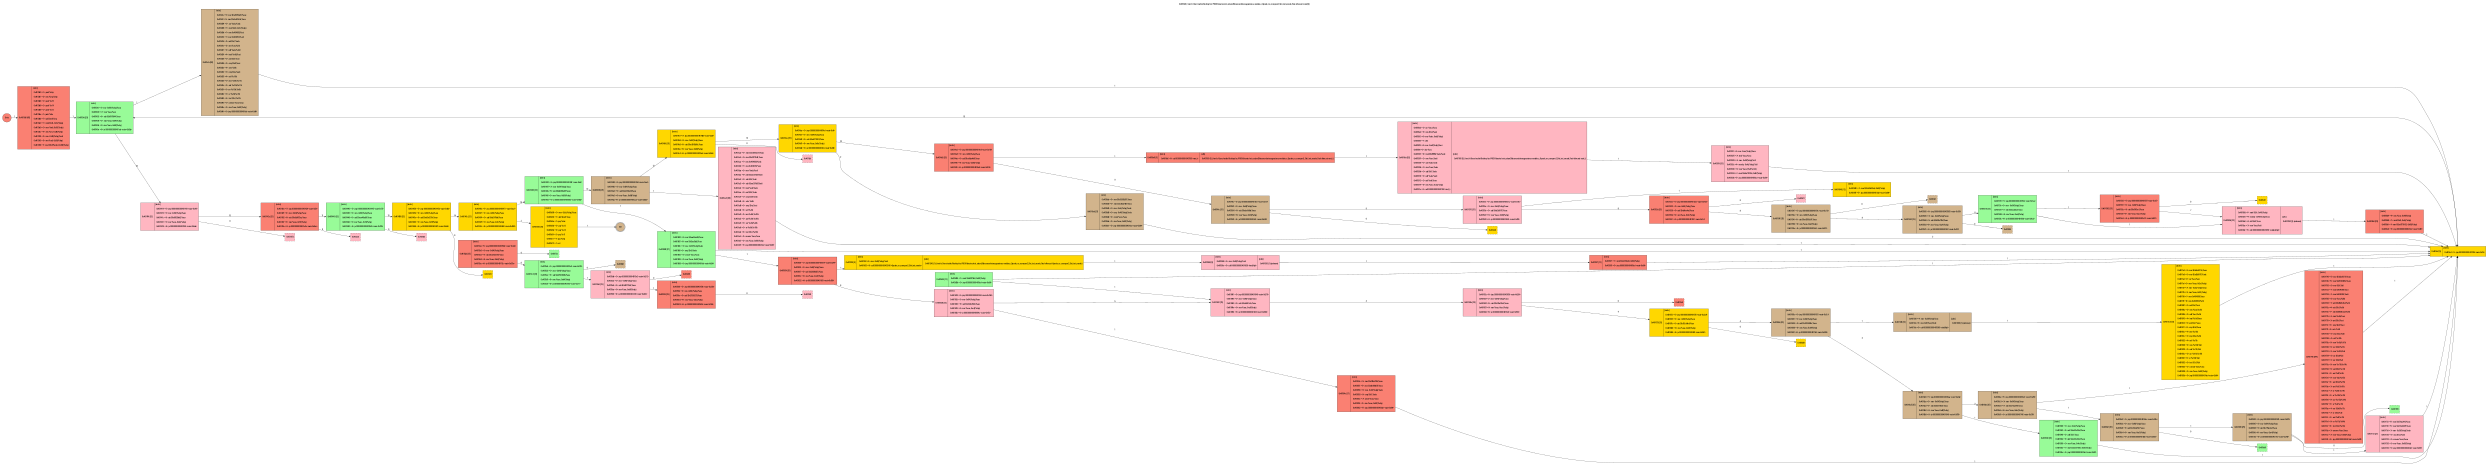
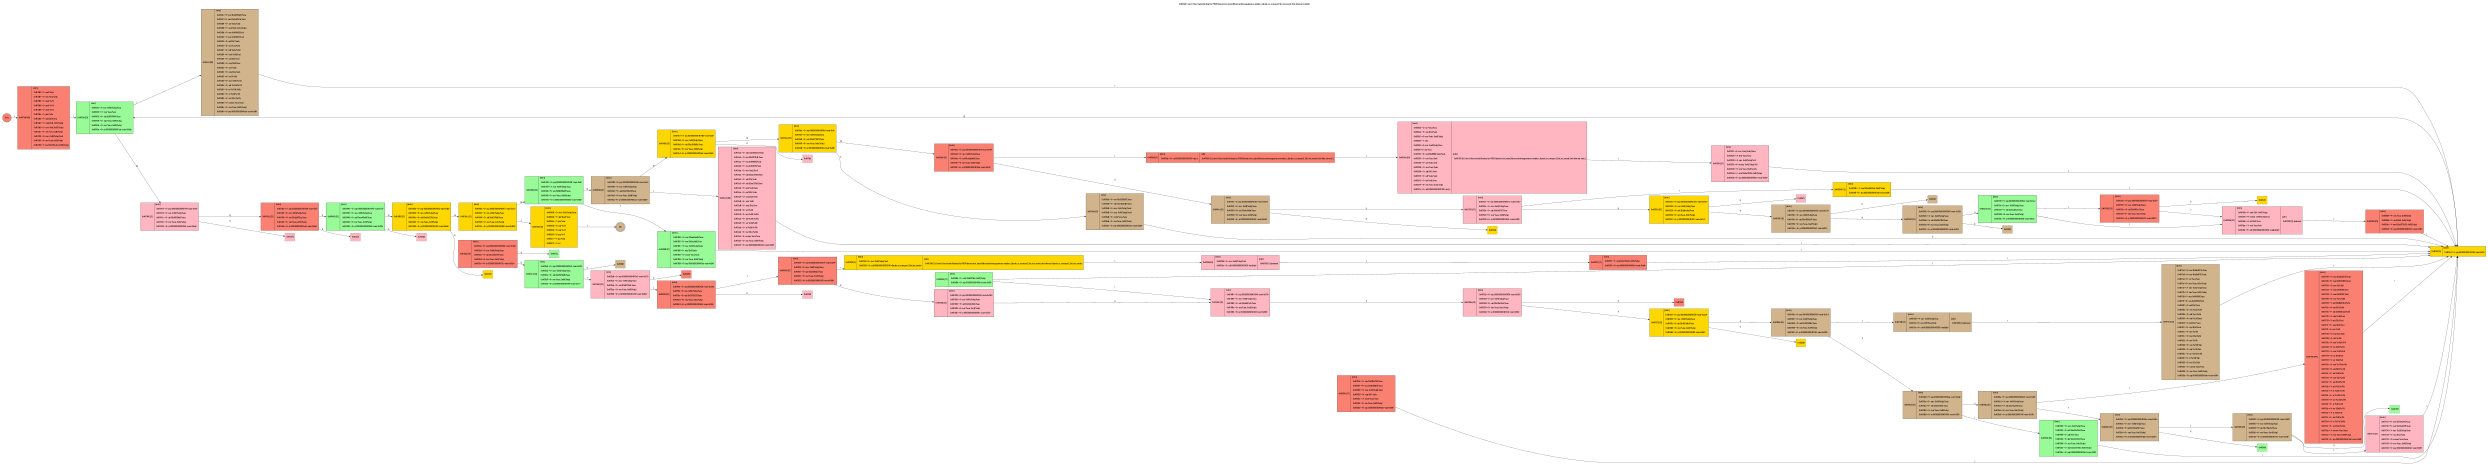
none -> (2186, 190)
(1679, 210) -> (1679, 210)
(746, 260) -> (746, 283)
(2191, 322) -> (2191, 322)
(1165, 348) -> none
